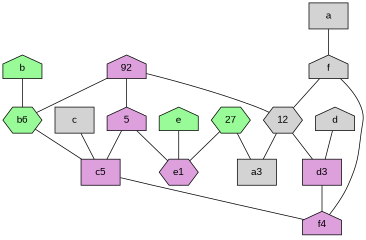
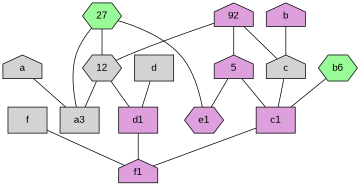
(329, 16) -> (22, 68)
(329, 42) -> (50, 93)
(22, 68) -> (286, 16)
(329, 68) -> (27, 120)
(22, 93) -> (286, 41)
(307, 93) -> (102, 42)
(72, 95) -> (260, 43)
(75, 120) -> (286, 68)
(179, 120) -> none
(335, 120) -> (154, 68)
(101, 172) -> (276, 120)
(322, 172) -> (138, 120)
(322, 224) -> (138, 172)
